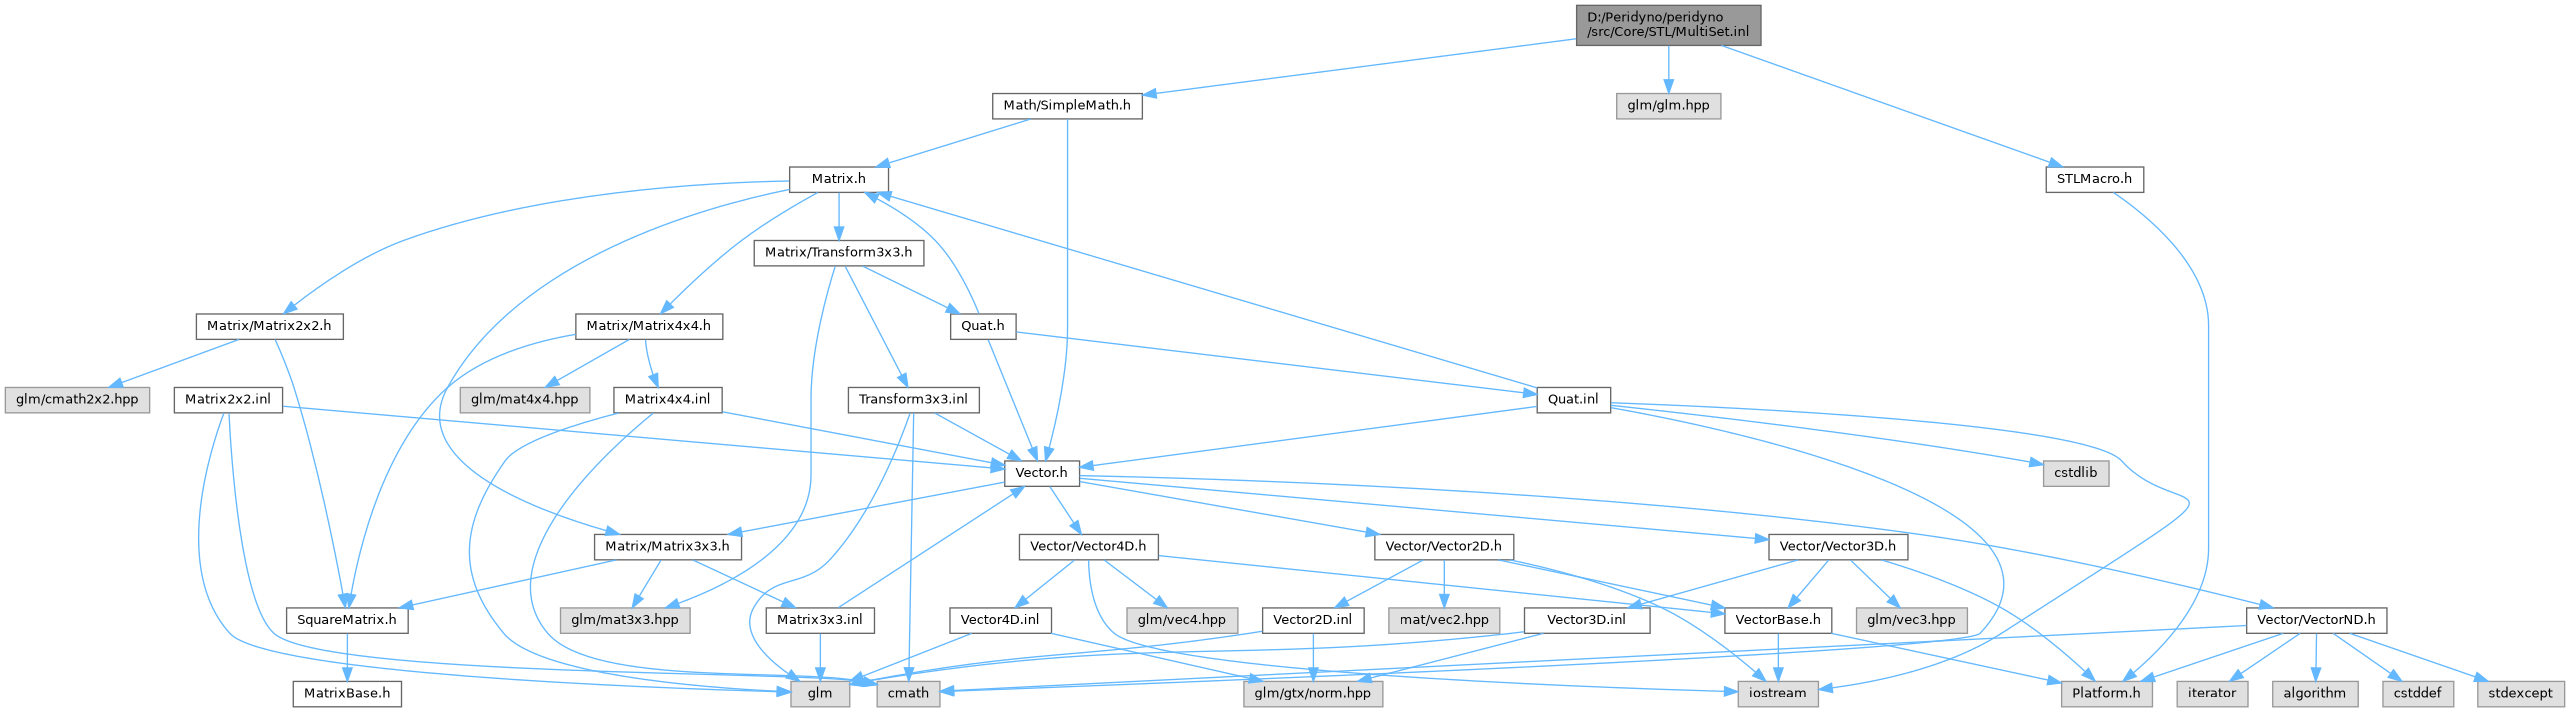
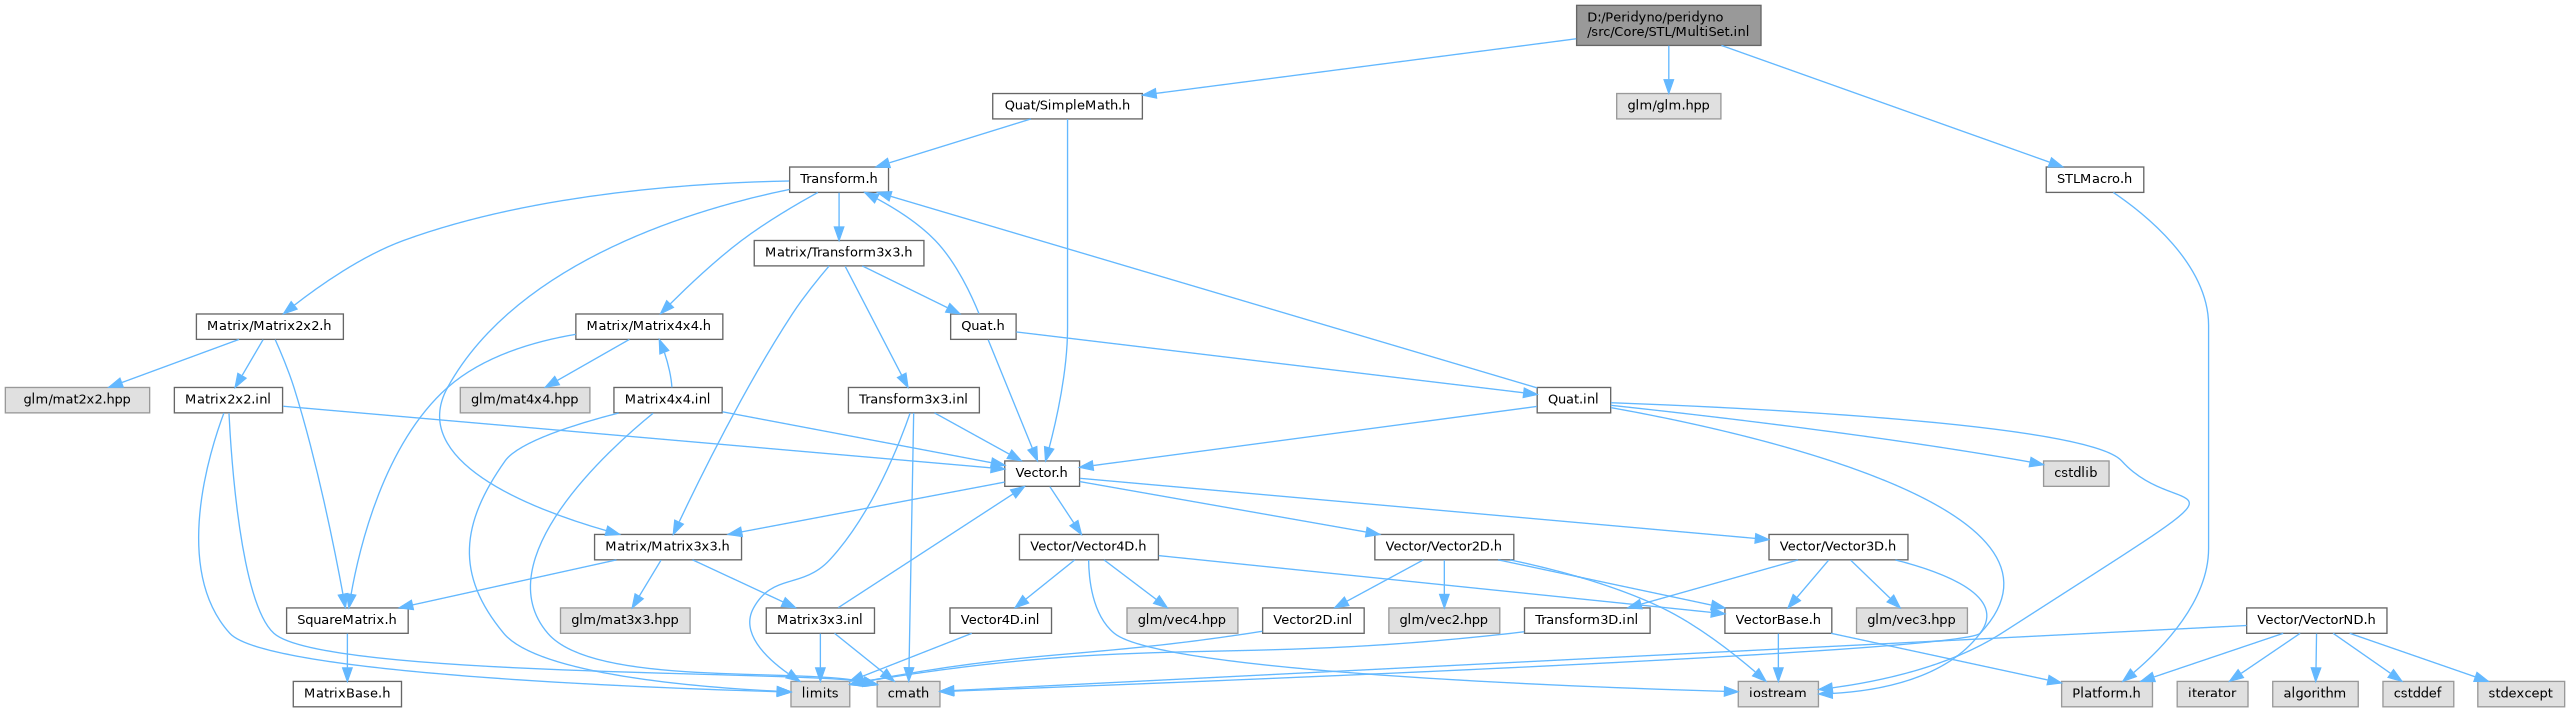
(1068, 106) -> (1068, 106)
(839, 180) -> (839, 180)
(648, 357) -> (669, 370)
none -> (253, 358)
(77, 400) -> (77, 400)
(811, 467) -> (747, 390)
(1674, 507) -> none
(1985, 599) -> (1981, 601)
(1444, 621) -> (1444, 621)
(1587, 621) -> (1587, 621)
none -> (859, 653)
(820, 694) -> (820, 694)
(1313, 694) -> none
